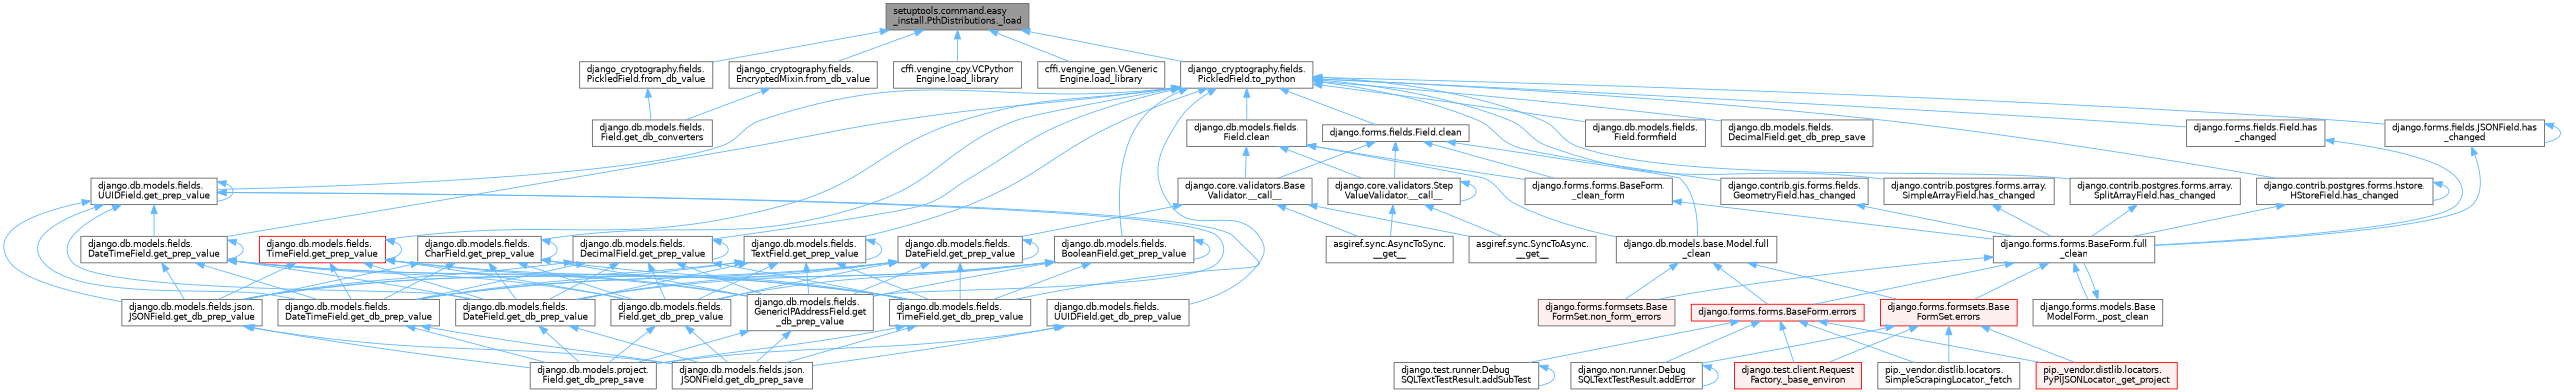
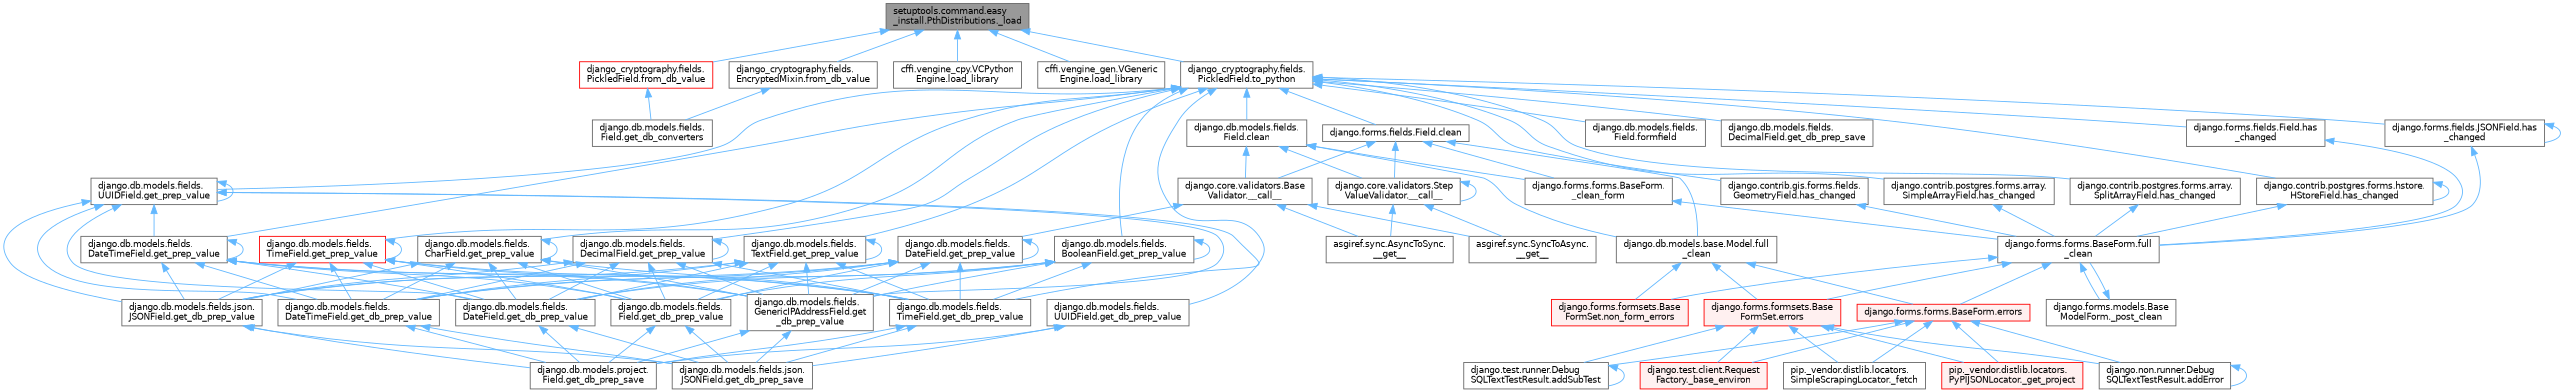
(646, 75) -> (646, 75)
(1607, 313) -> (1620, 313)
none -> (1650, 345)
